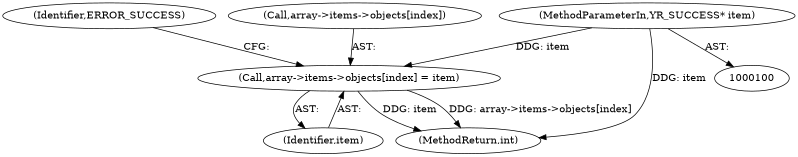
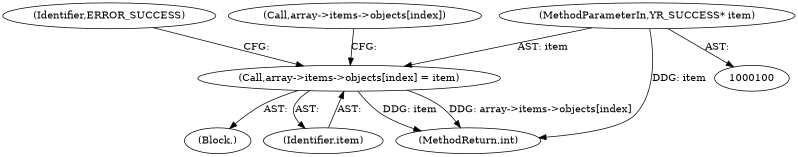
(366, 47) -> (366, 47)
(543, 47) -> (543, 47)
none -> (218, 141)
